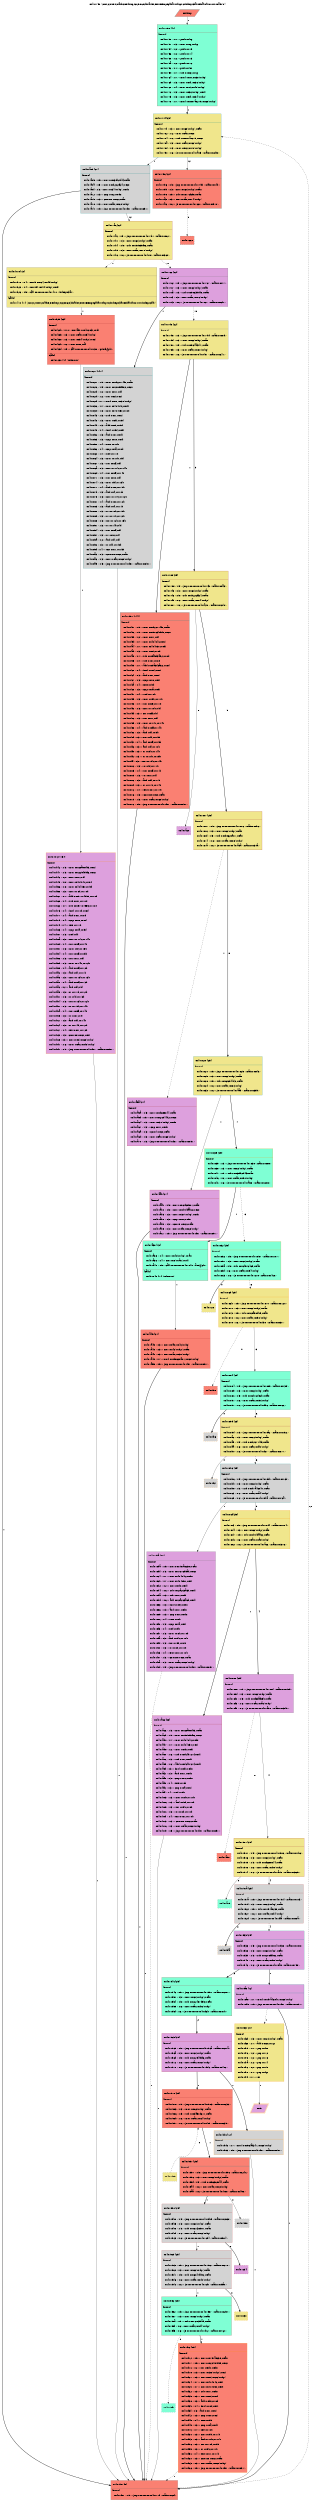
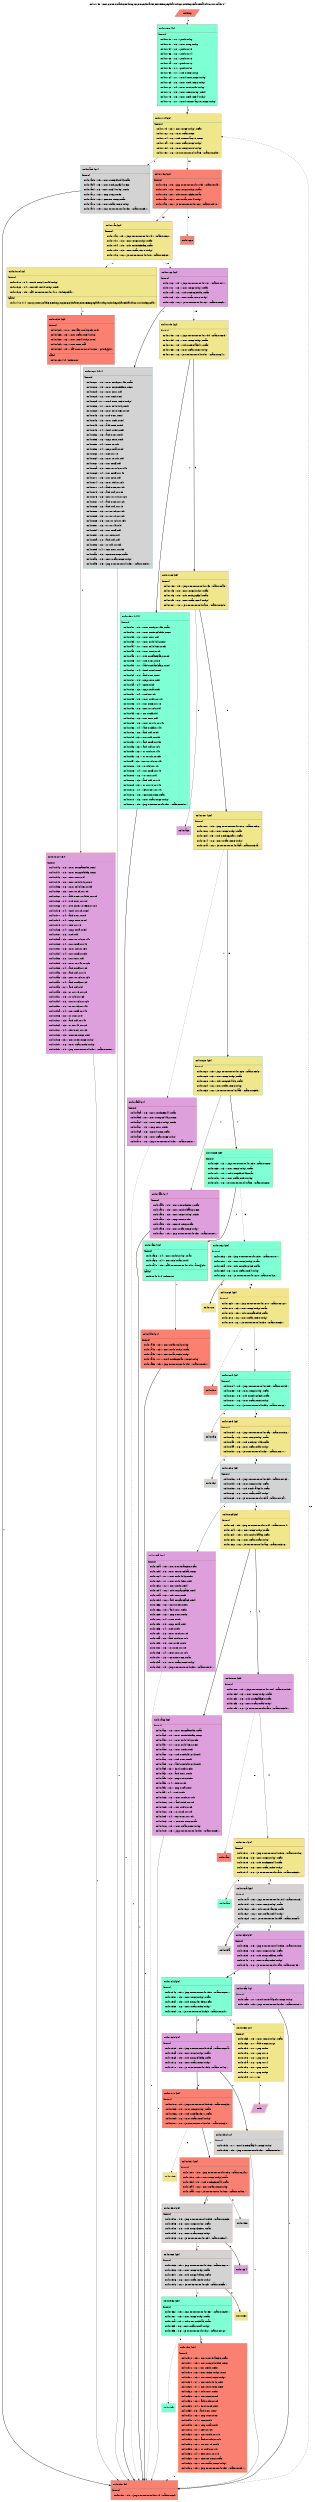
(127, 217) -> (163, 214)
(155, 711) -> (155, 711)
(218, 1419) -> (218, 1419)
none -> (132, 1812)
(266, 2016) -> (229, 2020)
(188, 2155) -> (179, 2149)
